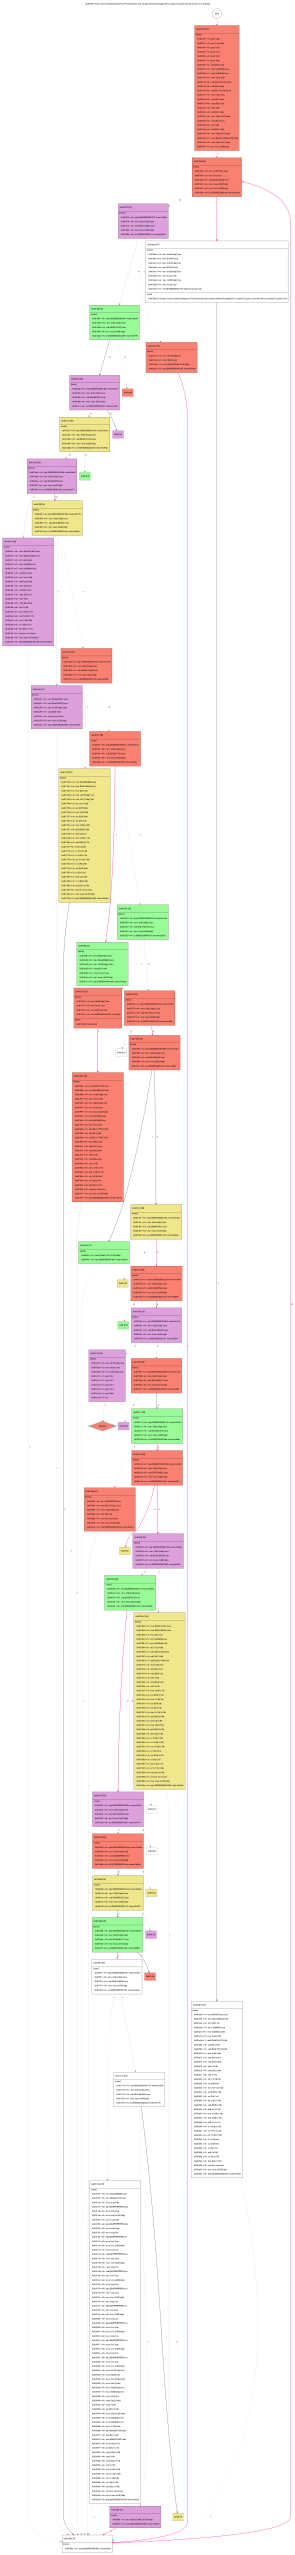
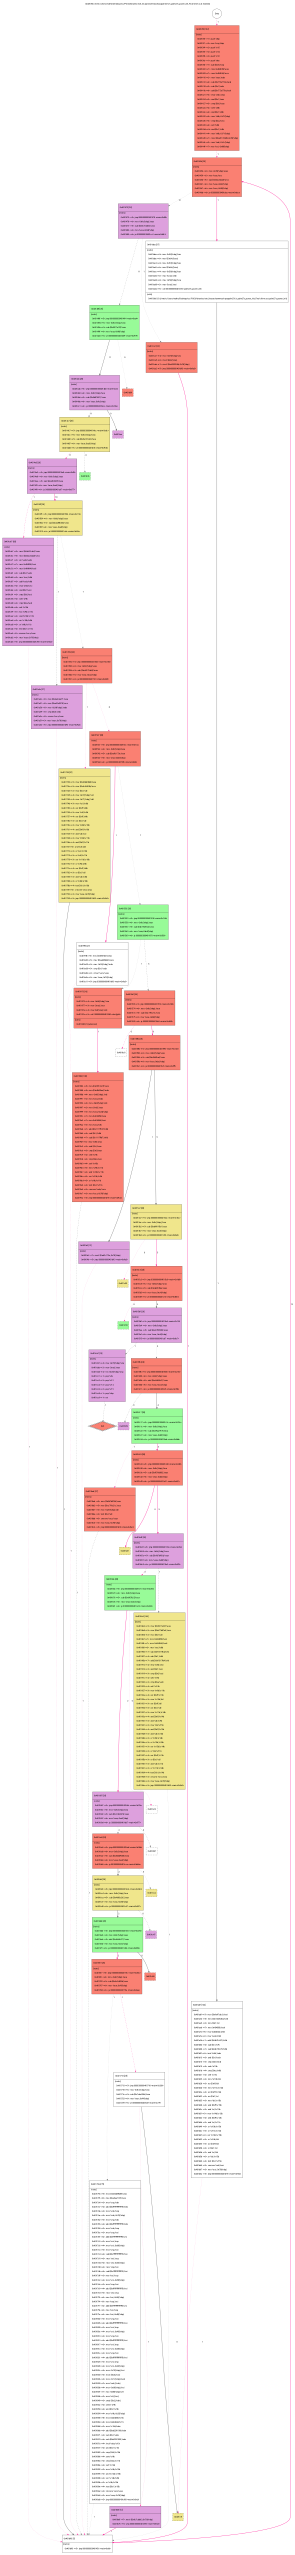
(102, 964) -> (102, 964)
(104, 1253) -> (104, 1253)
(103, 1426) -> (103, 1426)
(117, 1977) -> (117, 1977)
(251, 2400) -> (188, 2328)
